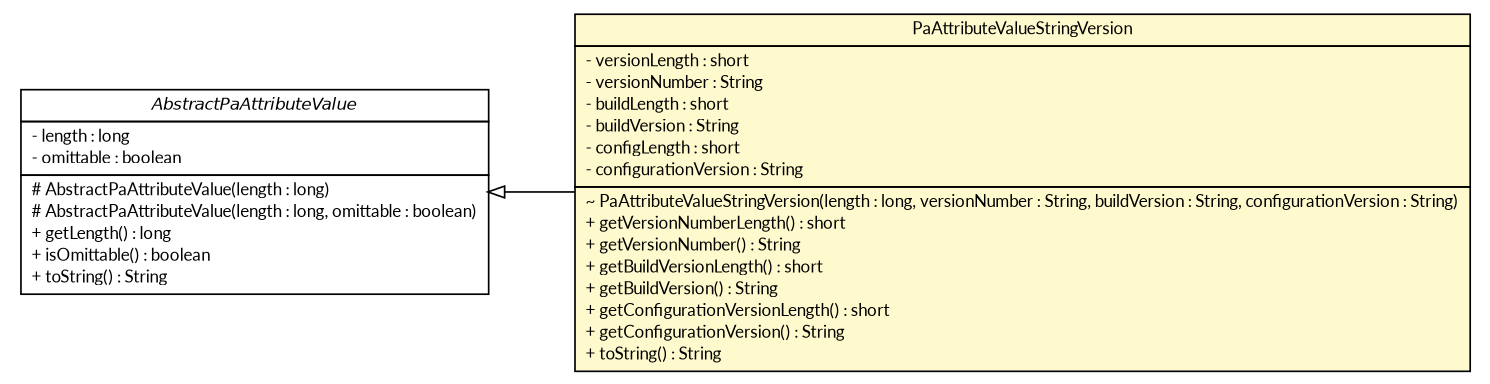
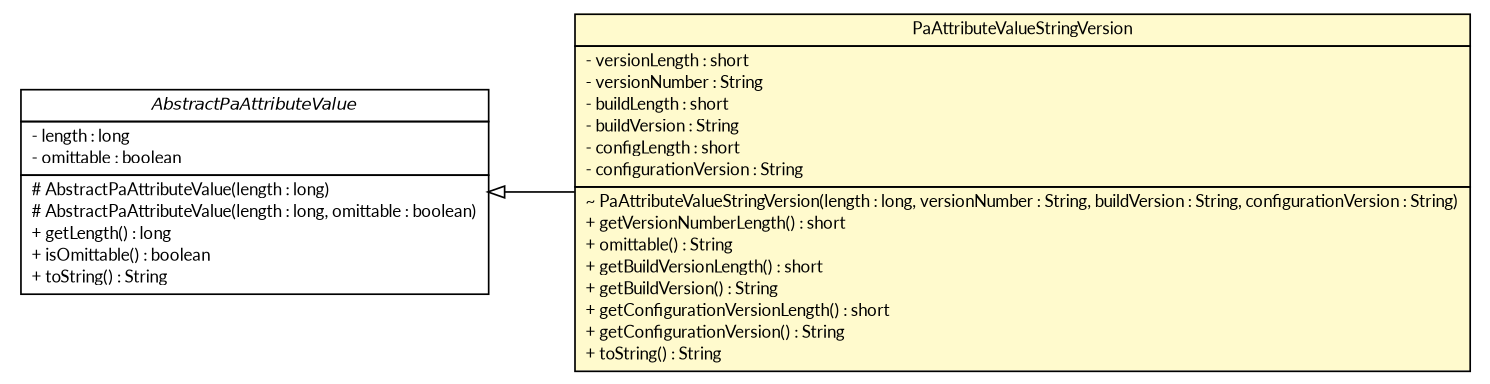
(693, 246) -> (660, 246)
